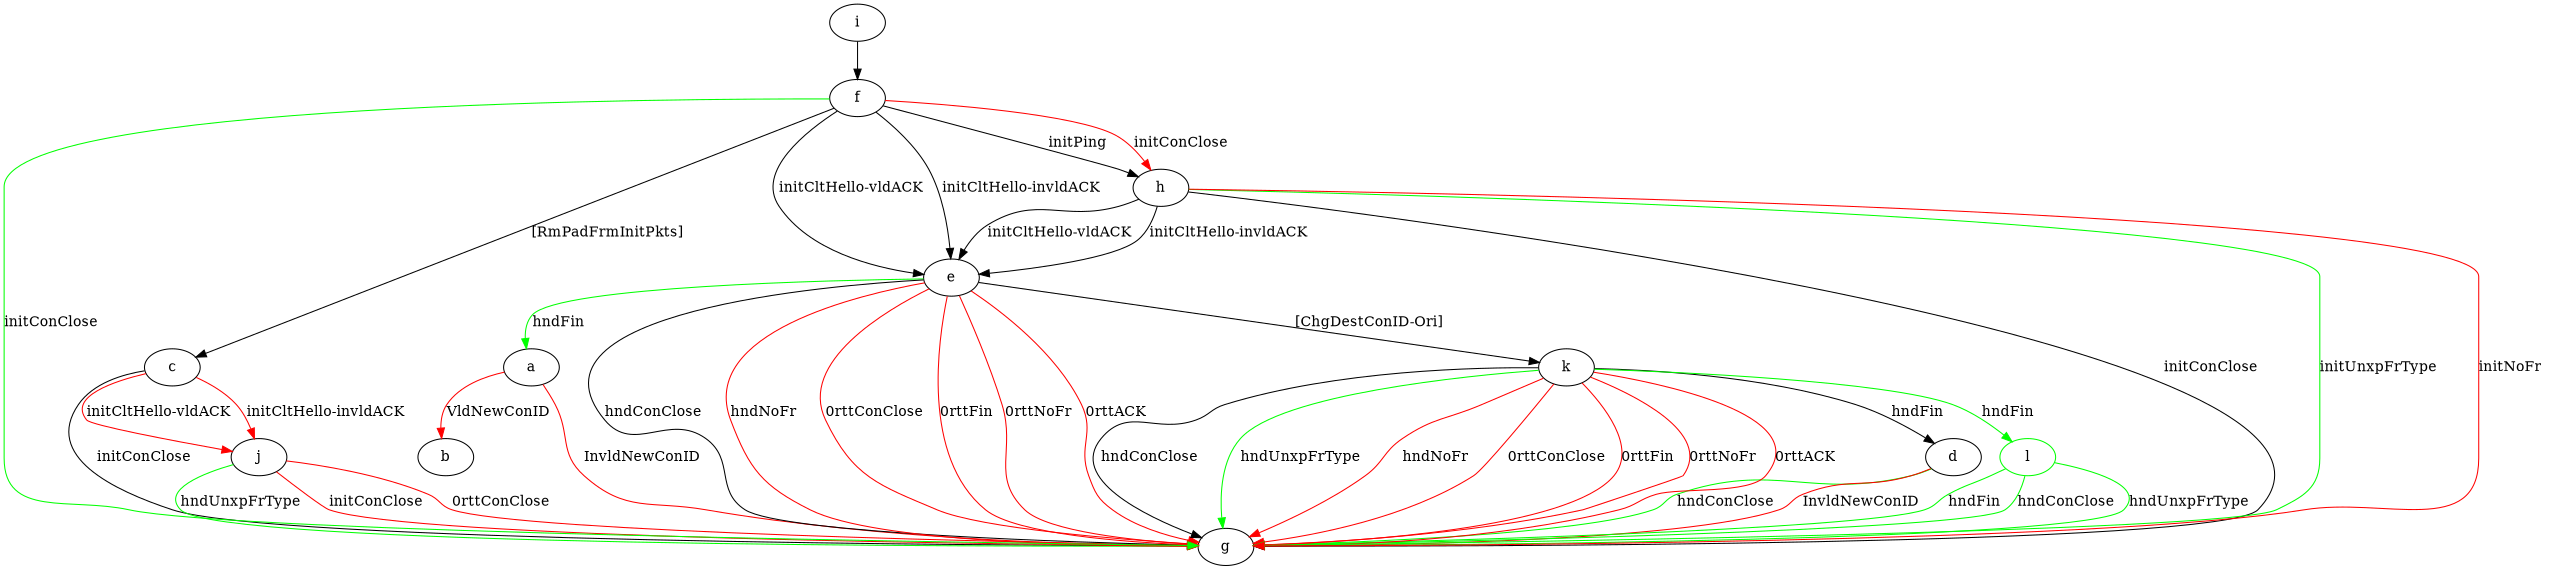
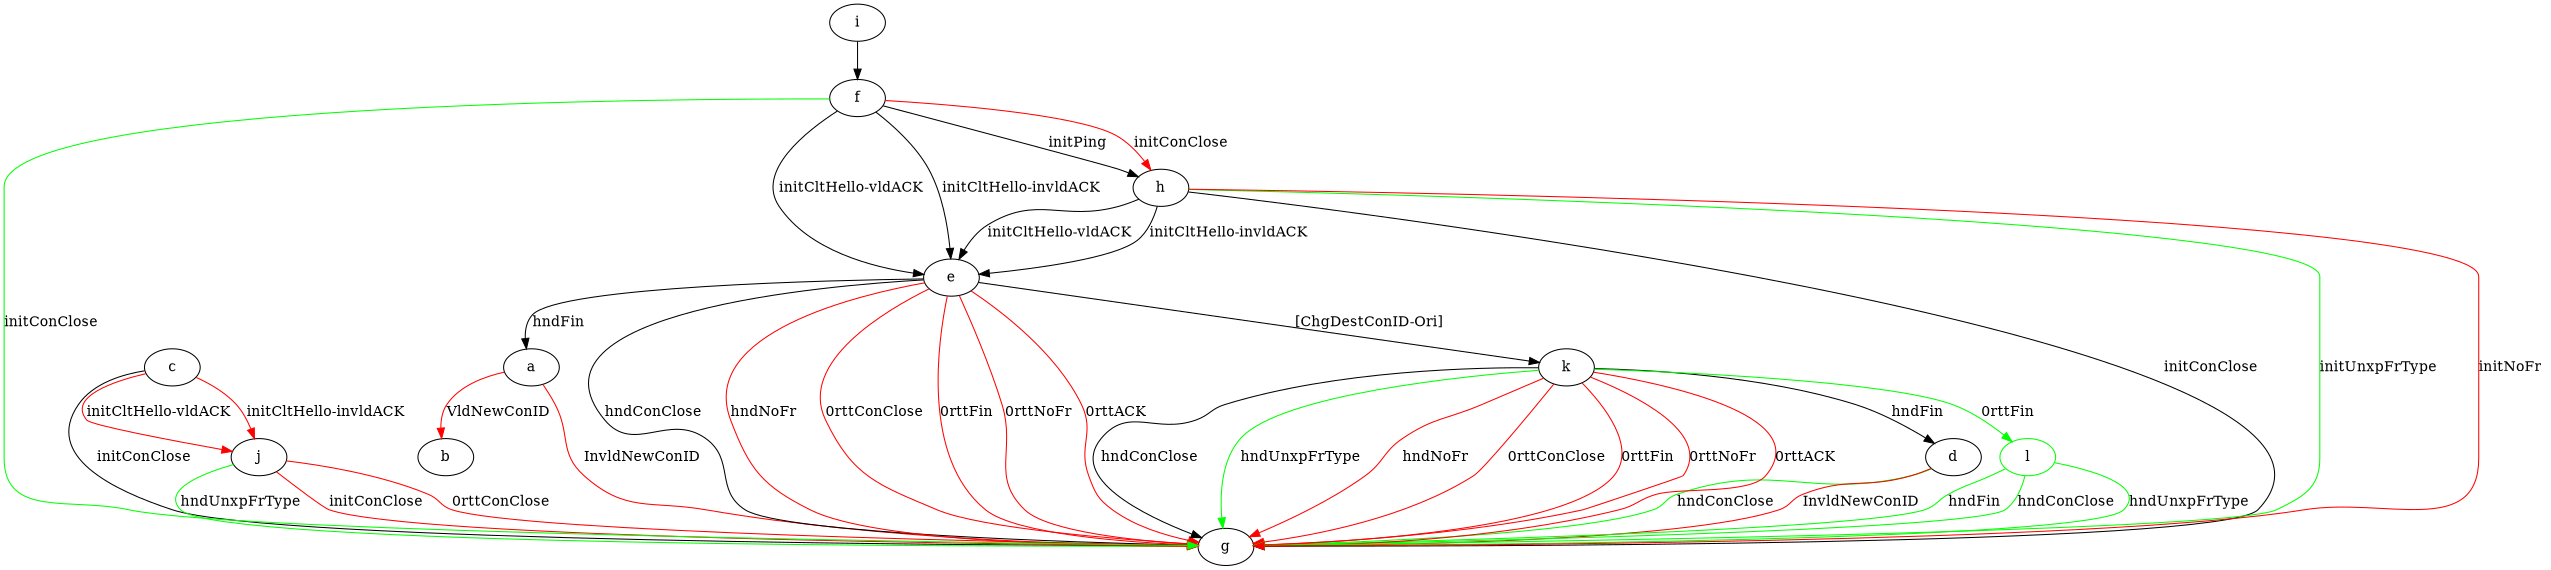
(520, 231) -> none
(714, 286) -> (714, 286)
(2010, 412) -> (2010, 412)
